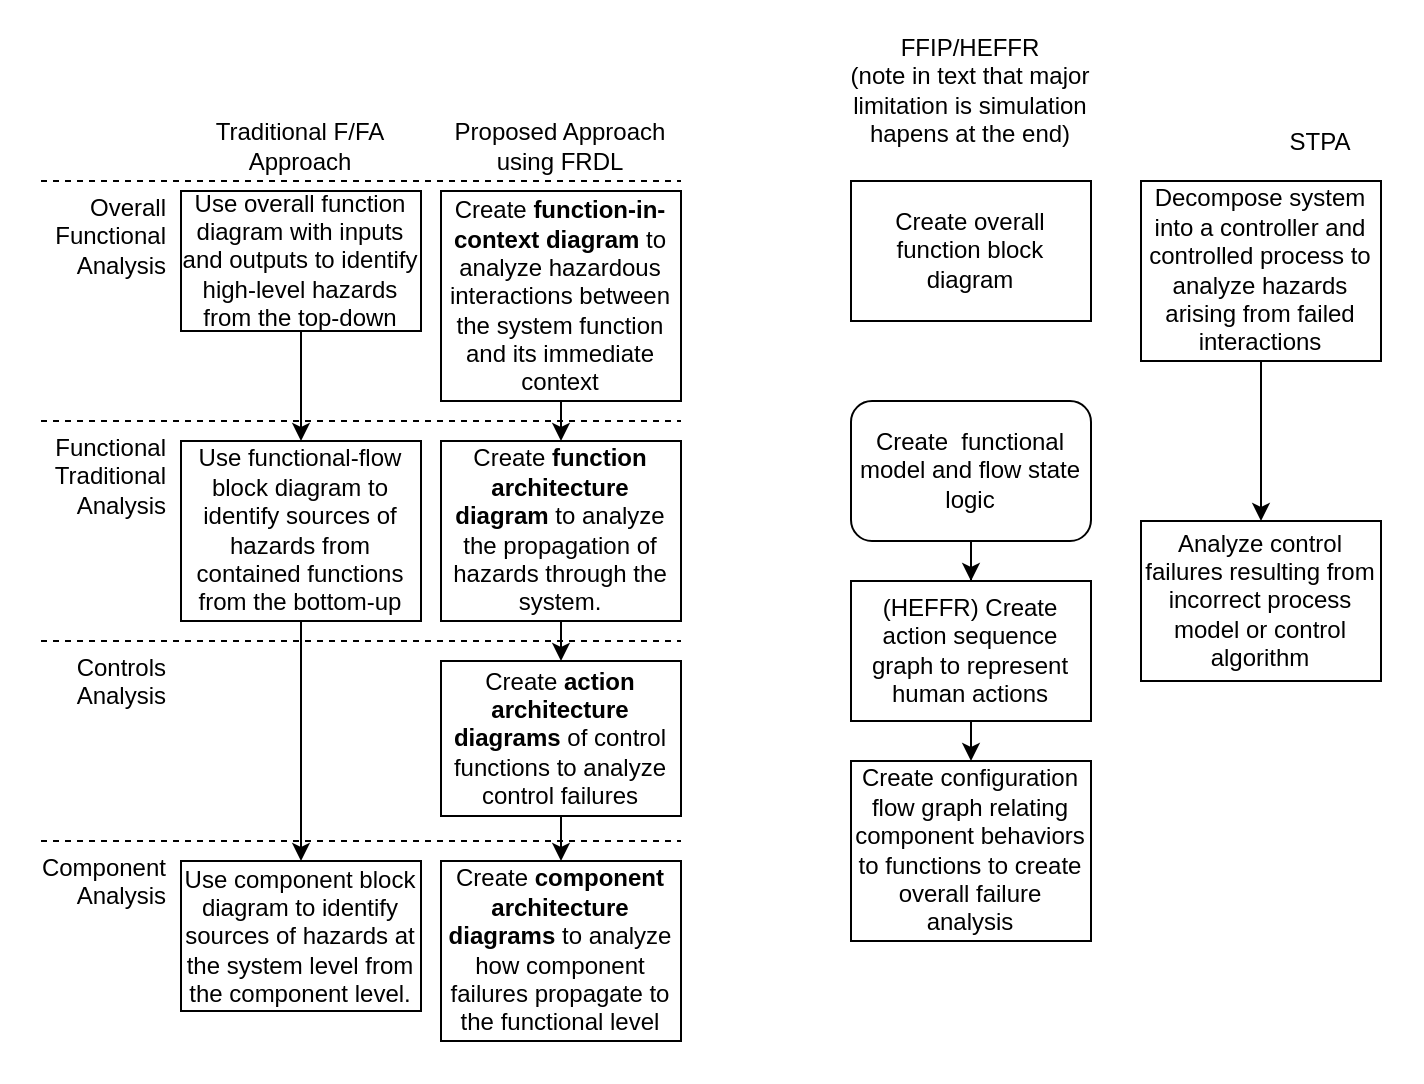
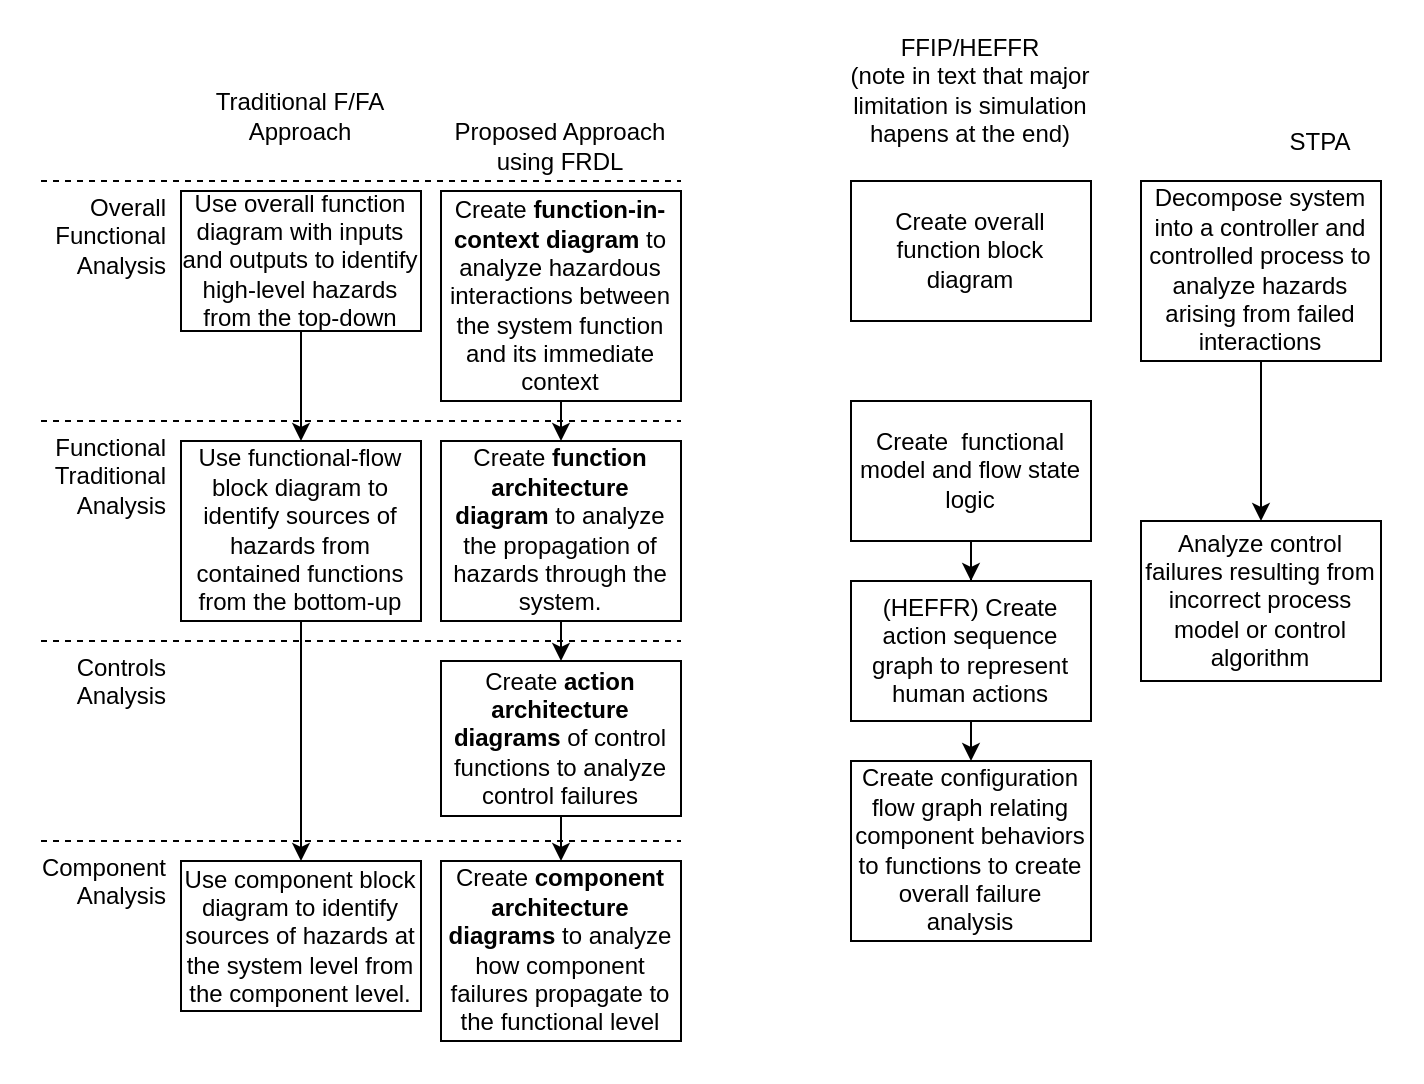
(301, 151) -> (301, 121)
(971, 471) -> (971, 471)
